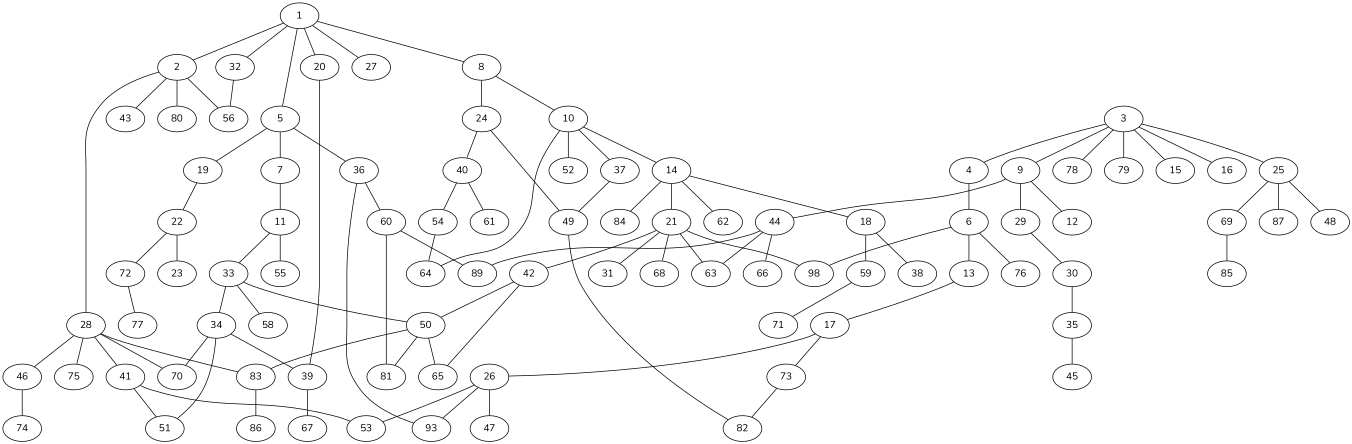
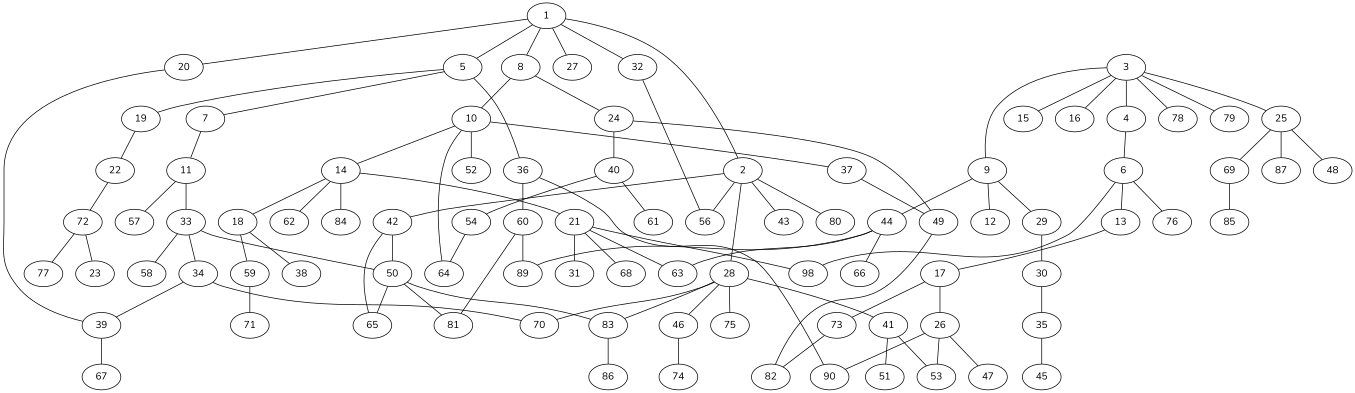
(177, 248) -> (89, 248)
(596, 253) -> (559, 194)
(280, 274) -> (134, 222)
(206, 383) -> none
(431, 429) -> (830, 377)
